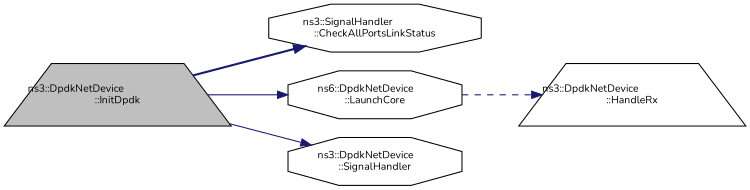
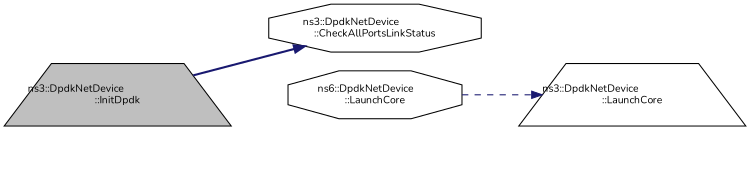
(375, 28) -> (375, 28)
(243, 95) -> none
(632, 95) -> (632, 95)
(375, 161) -> none
